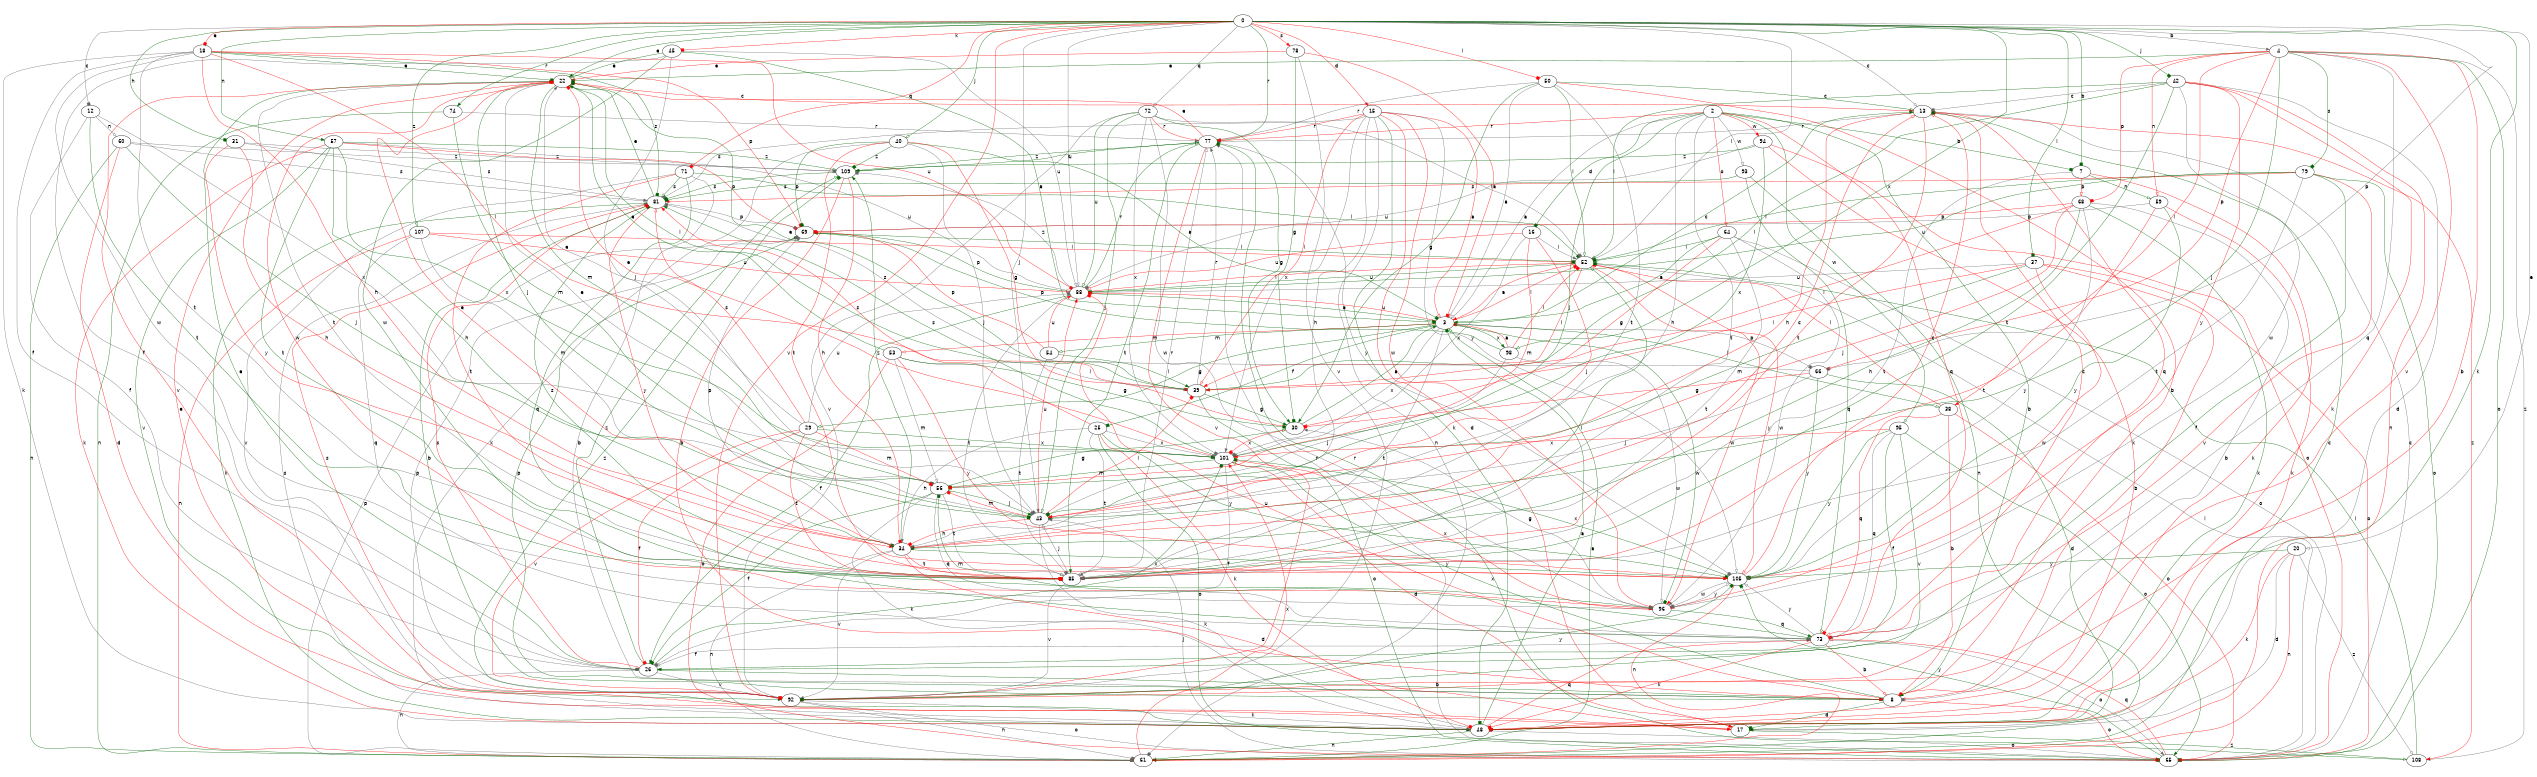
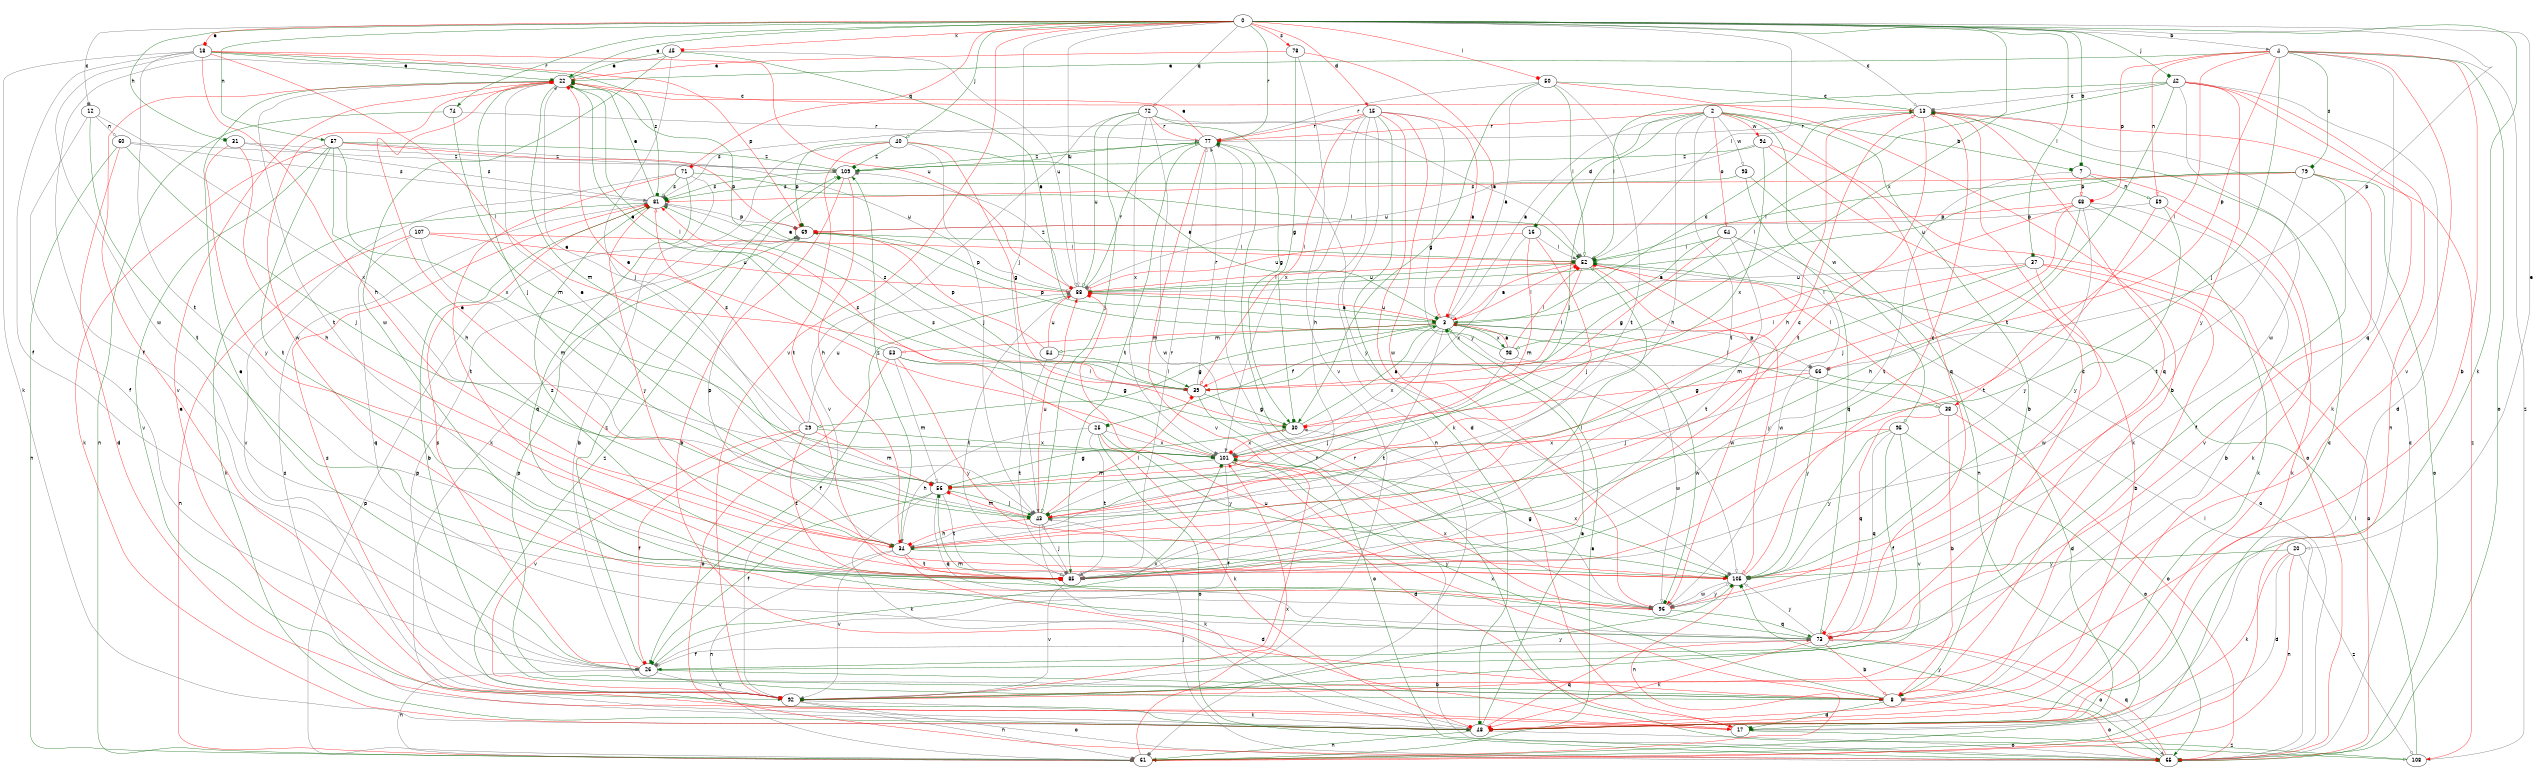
(750, 28) -> none
